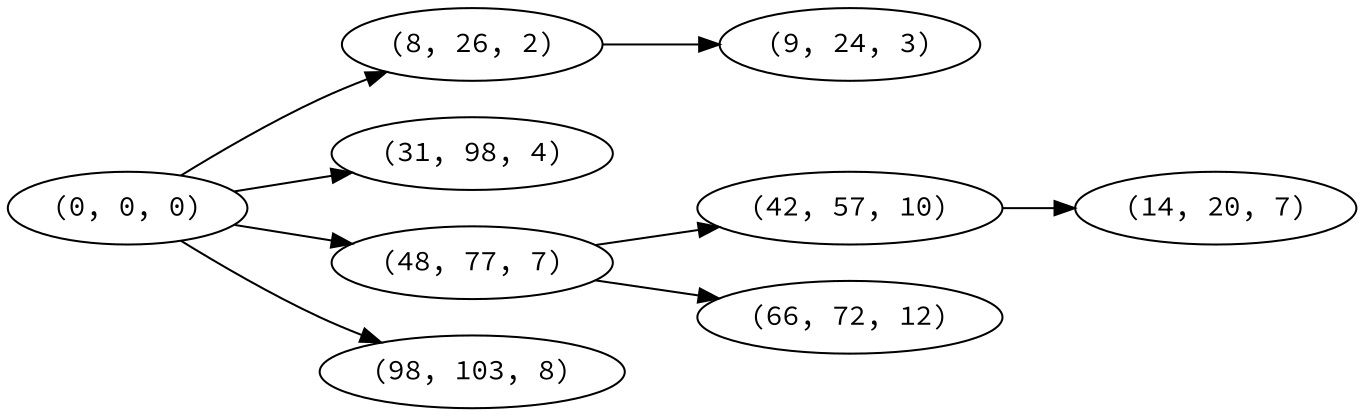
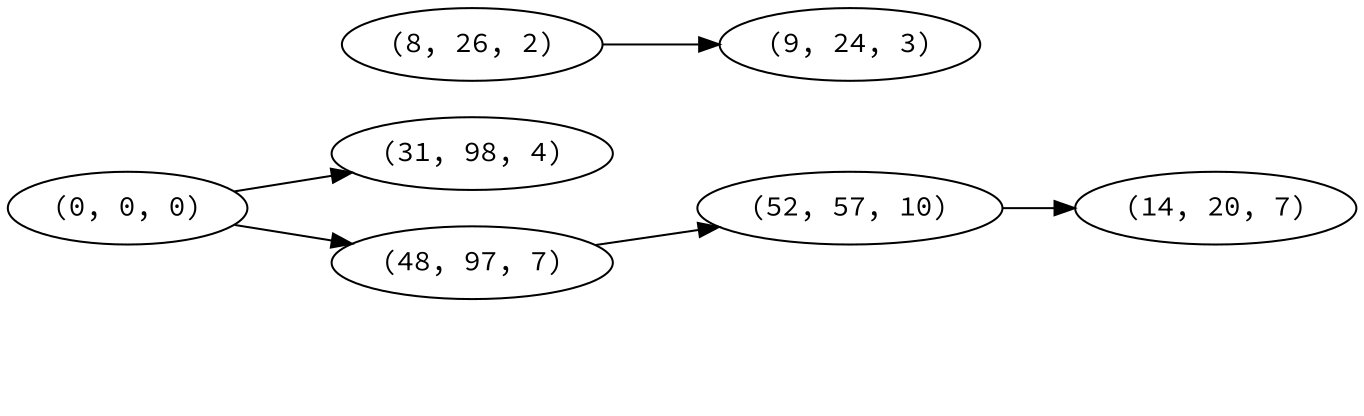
(272, 123) -> none
(850, 208) -> (850, 208)
(472, 263) -> (472, 263)
(850, 317) -> none
(472, 372) -> none
